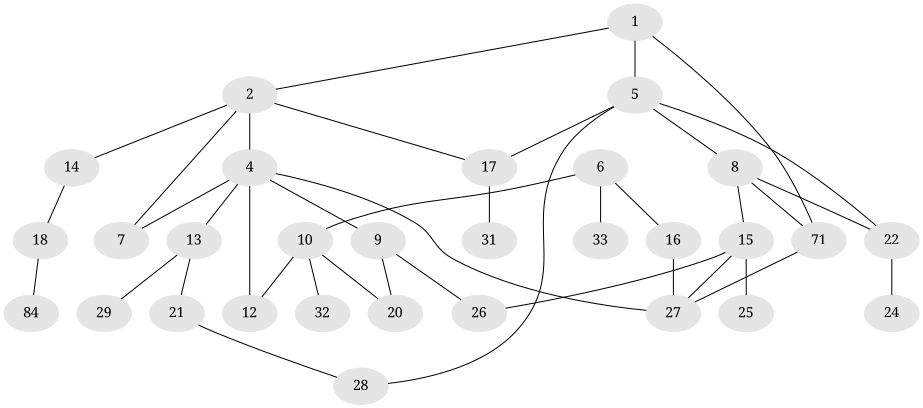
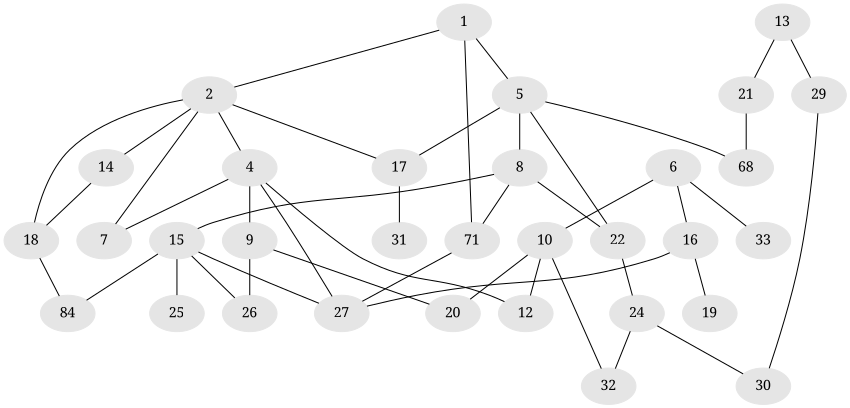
none -> (87, 136)
(222, 204) -> none
none -> (122, 277)
none -> (710, 313)
none -> (623, 350)
(361, 386) -> (746, 168)
none -> (763, 386)
